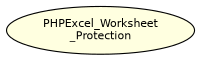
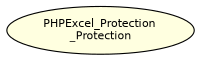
(101, 30) -> (101, 30)
